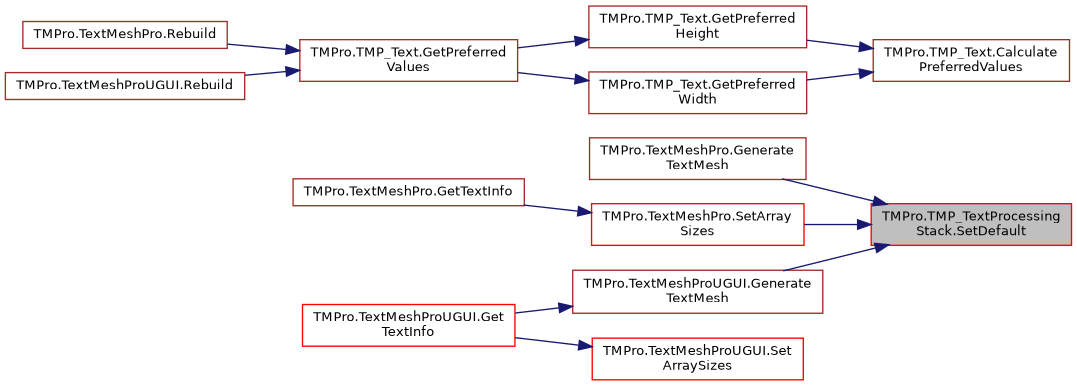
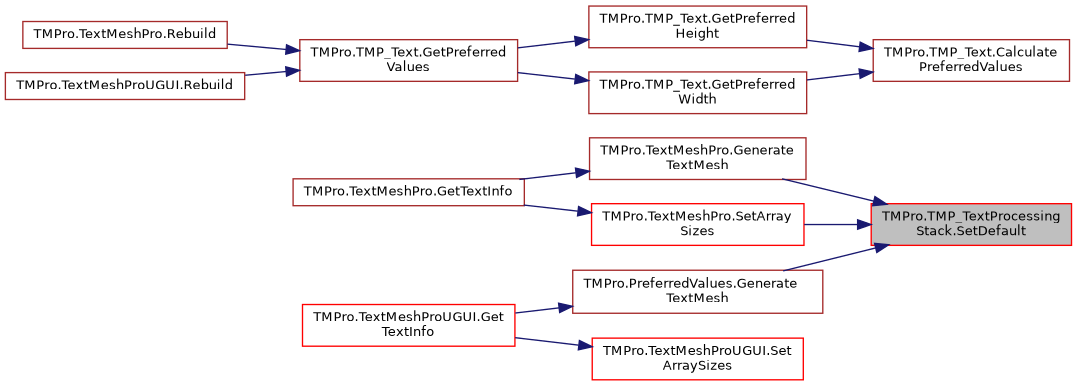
none -> (548, 176)
(698, 292) -> (698, 292)
